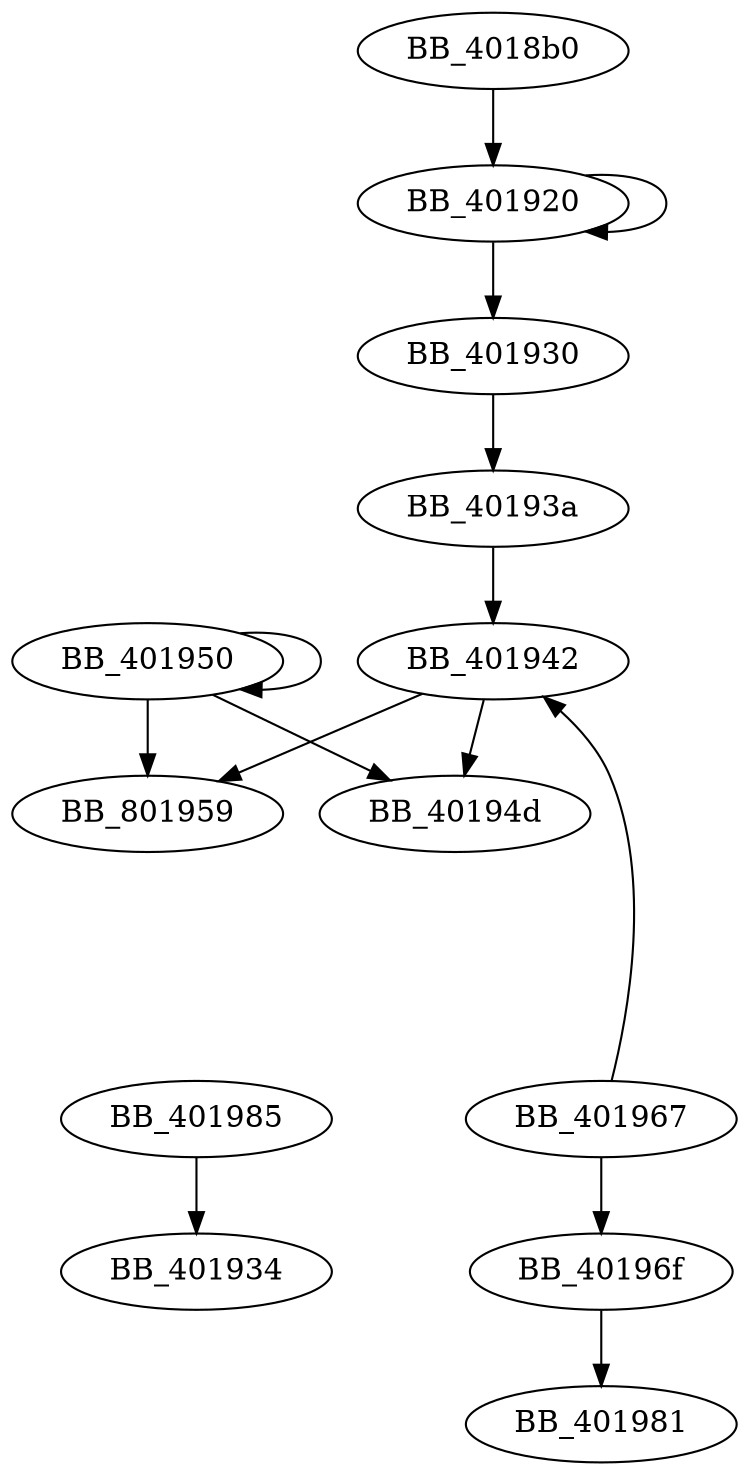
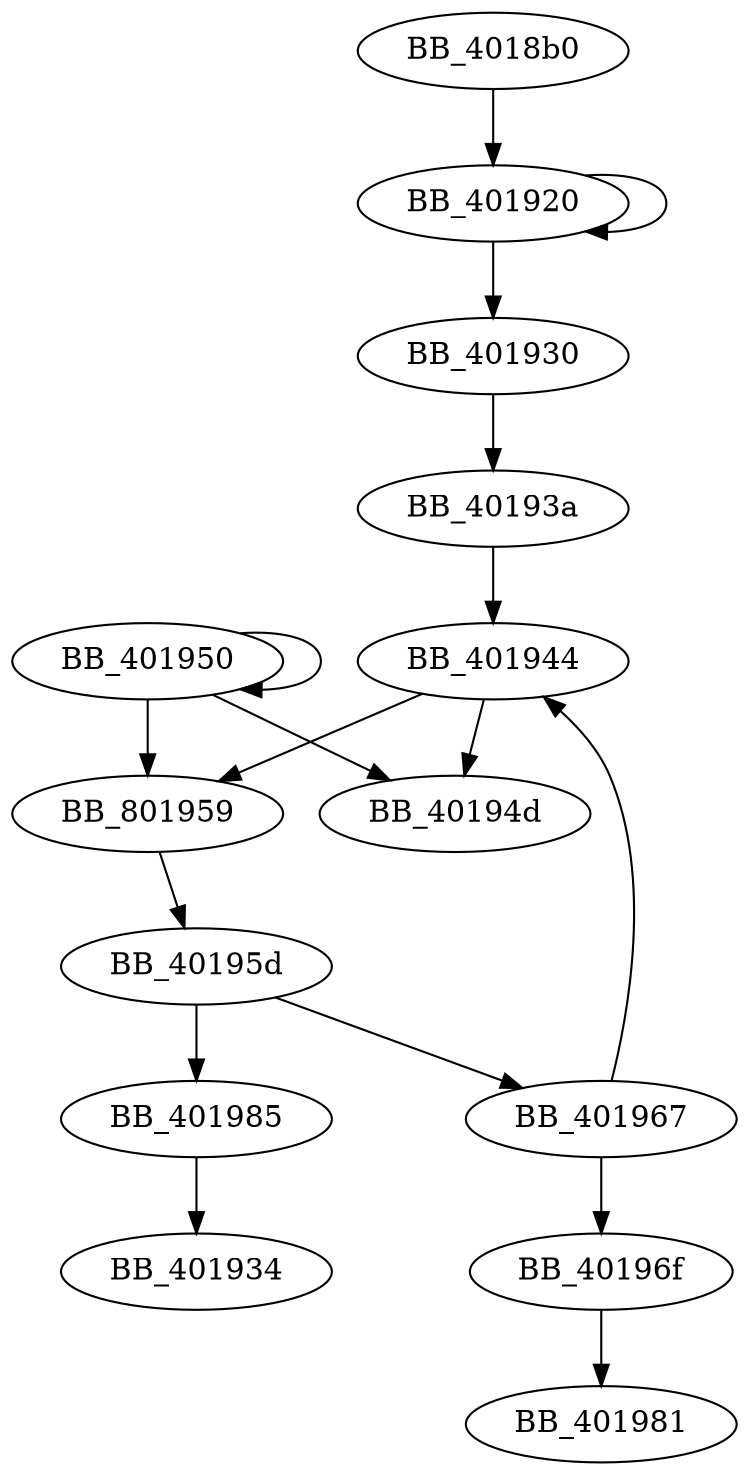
(493, 661) -> (493, 661)
none -> (196, 966)
